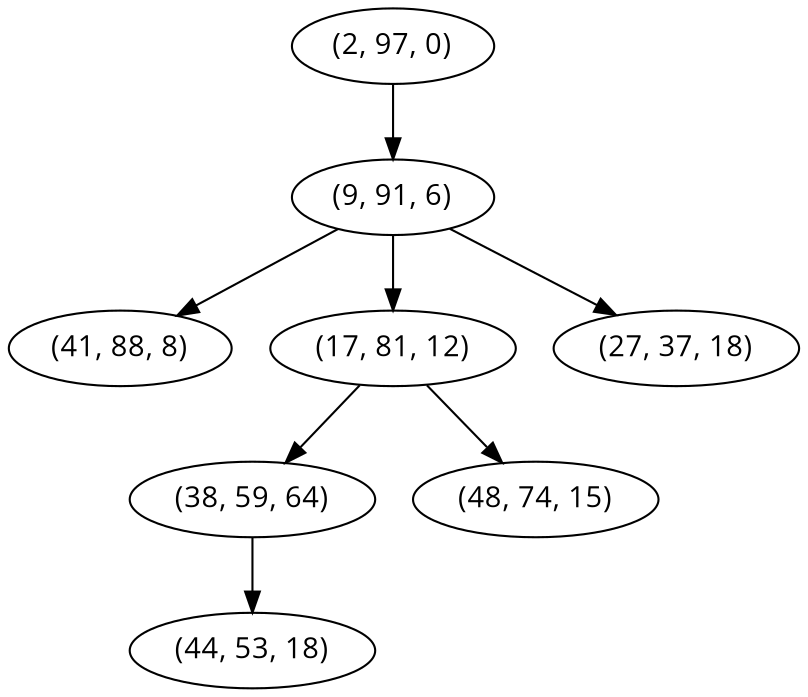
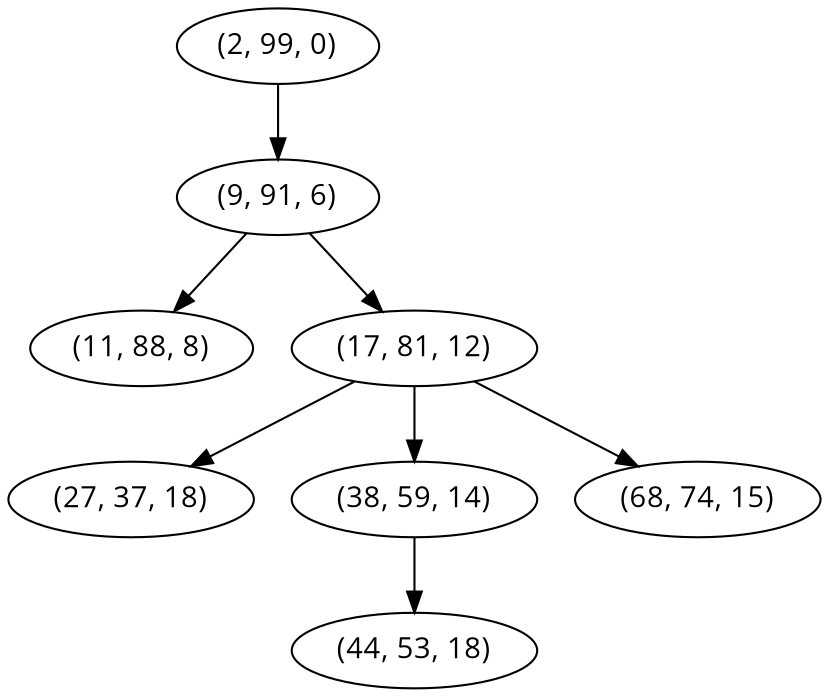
(393, 46) -> (278, 46)
(523, 267) -> (282, 419)
(120, 348) -> (142, 348)
(252, 499) -> (414, 499)
(536, 499) -> (698, 499)
